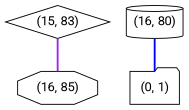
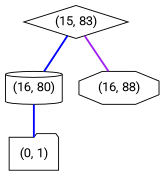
none -> (56, 54)
(58, 88) -> (119, 88)
